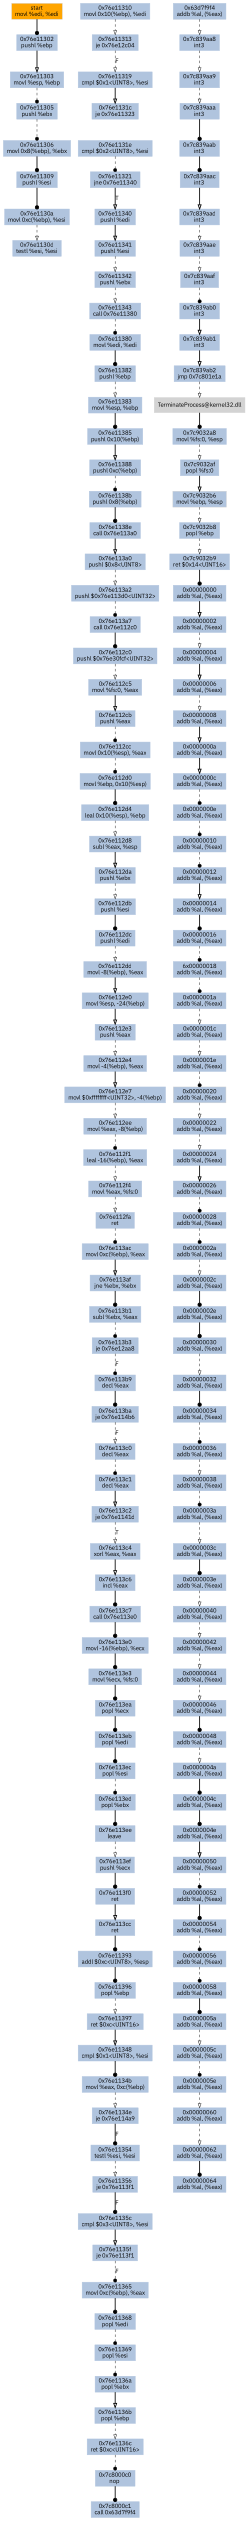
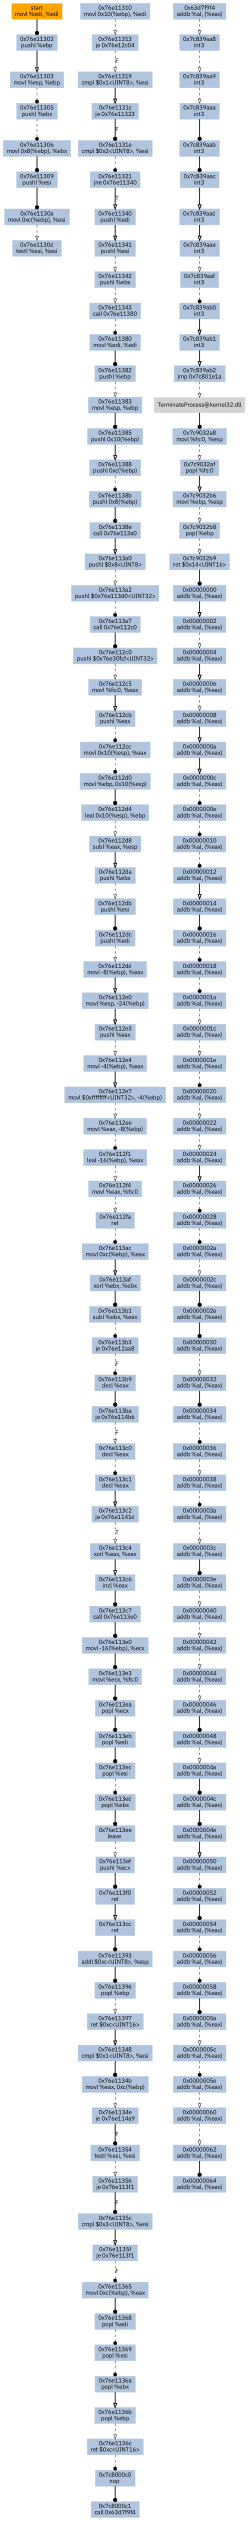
none -> (115, 128)
(200, 231) -> (200, 231)
(200, 969) -> (200, 969)
(115, 1283) -> (115, 1283)
